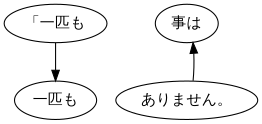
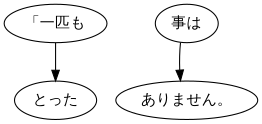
(194, 67) -> (180, 56)
(56, 100) -> (56, 100)
